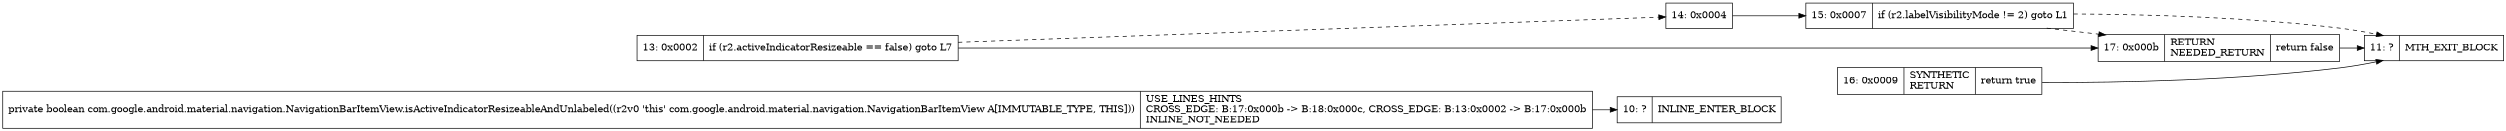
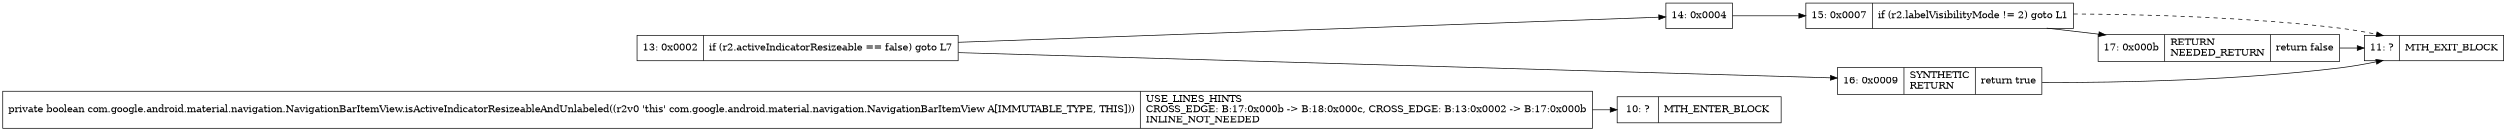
(1308, 30) -> (1308, 30)
(2073, 31) -> (2073, 31)
(1525, 48) -> (1394, 65)
(1717, 109) -> (1717, 109)
